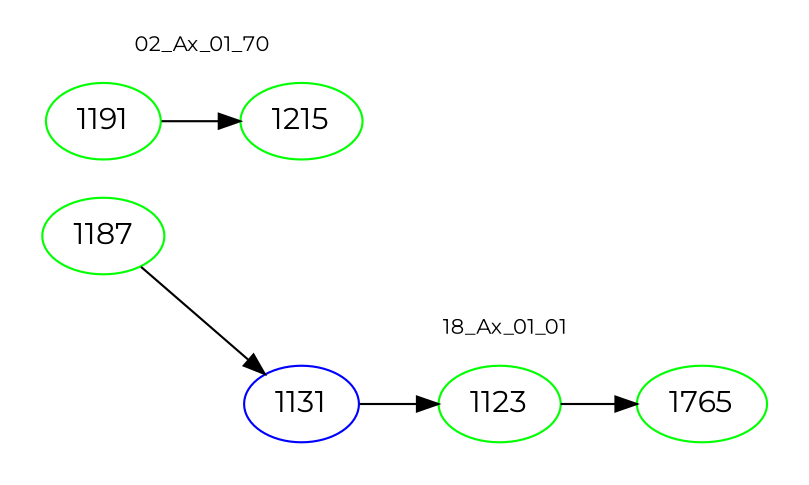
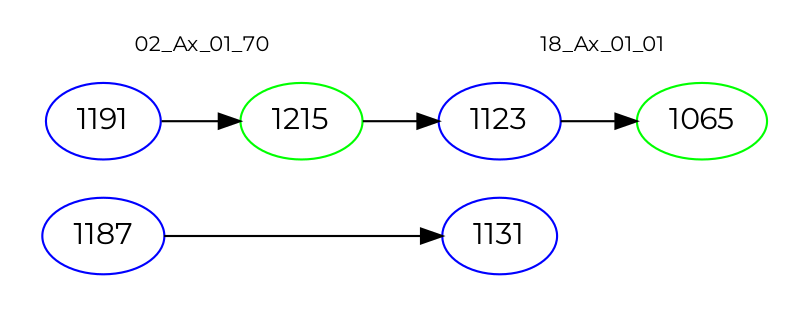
(103, 121) -> (103, 121)
(103, 236) -> (103, 236)
(388, 404) -> (393, 121)
(500, 404) -> (500, 121)
(702, 404) -> (702, 121)
